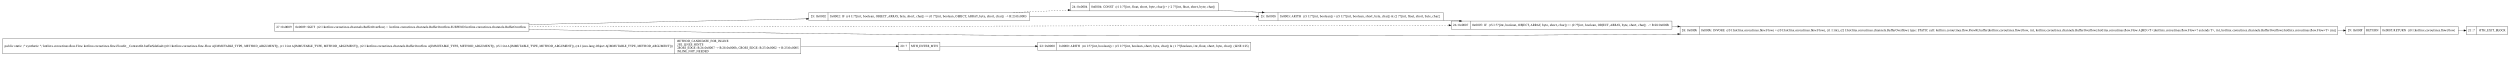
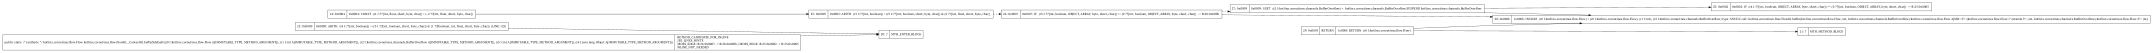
(1041, 11) -> none
(1143, 17) -> none
(1451, 21) -> (996, 14)
(989, 26) -> (1225, 12)
(2341, 30) -> (1497, 25)
(2492, 30) -> (1827, 31)
(925, 46) -> (906, 34)
(988, 46) -> (692, 31)
